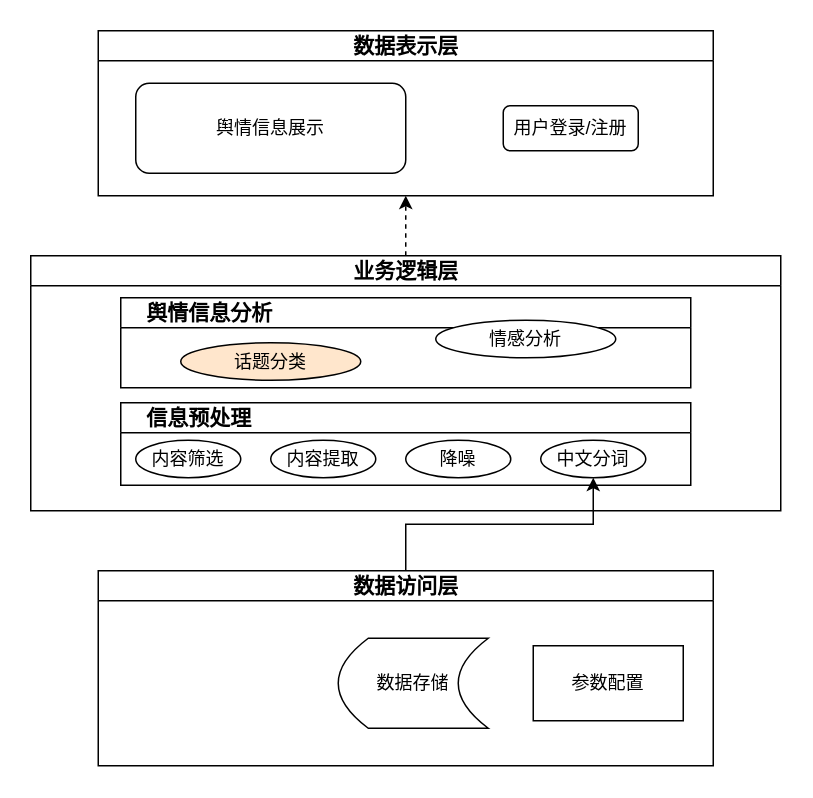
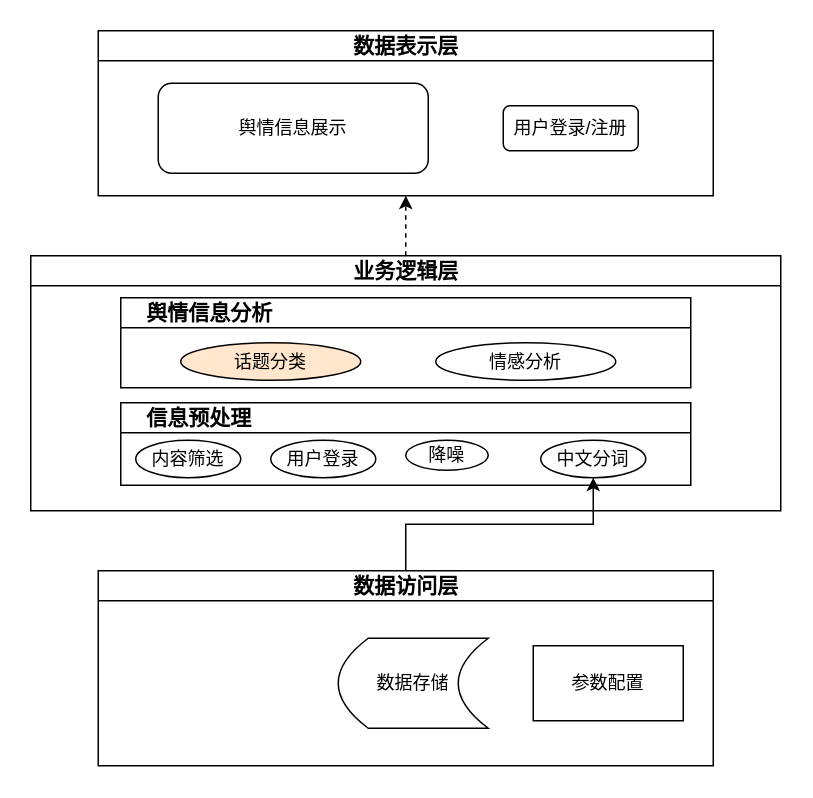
(271, 128) -> (293, 128)
(526, 339) -> (526, 362)
(458, 459) -> (447, 455)
(323, 460) -> (323, 460)
